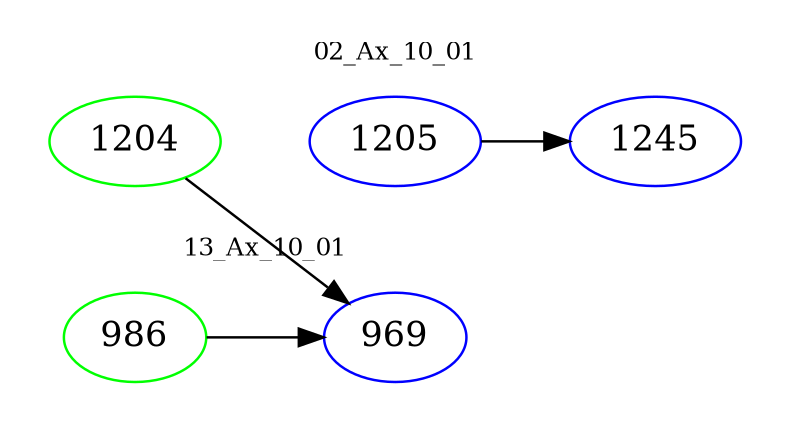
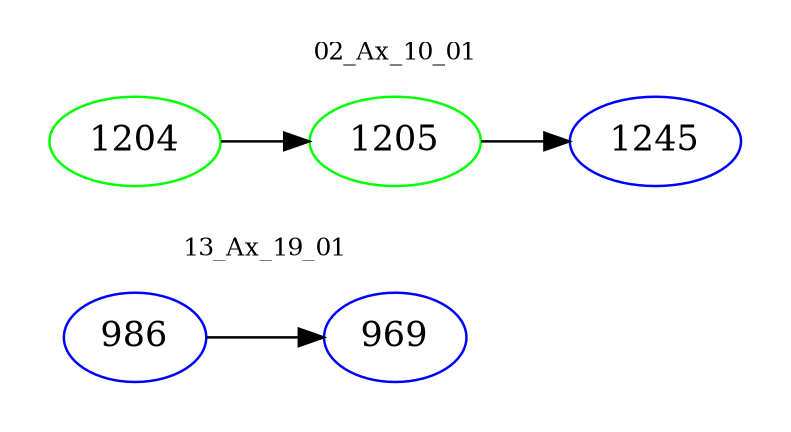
(395, 141) -> (395, 141)
(267, 241) -> (252, 141)
(265, 249) -> (265, 249)
(135, 337) -> (135, 337)
